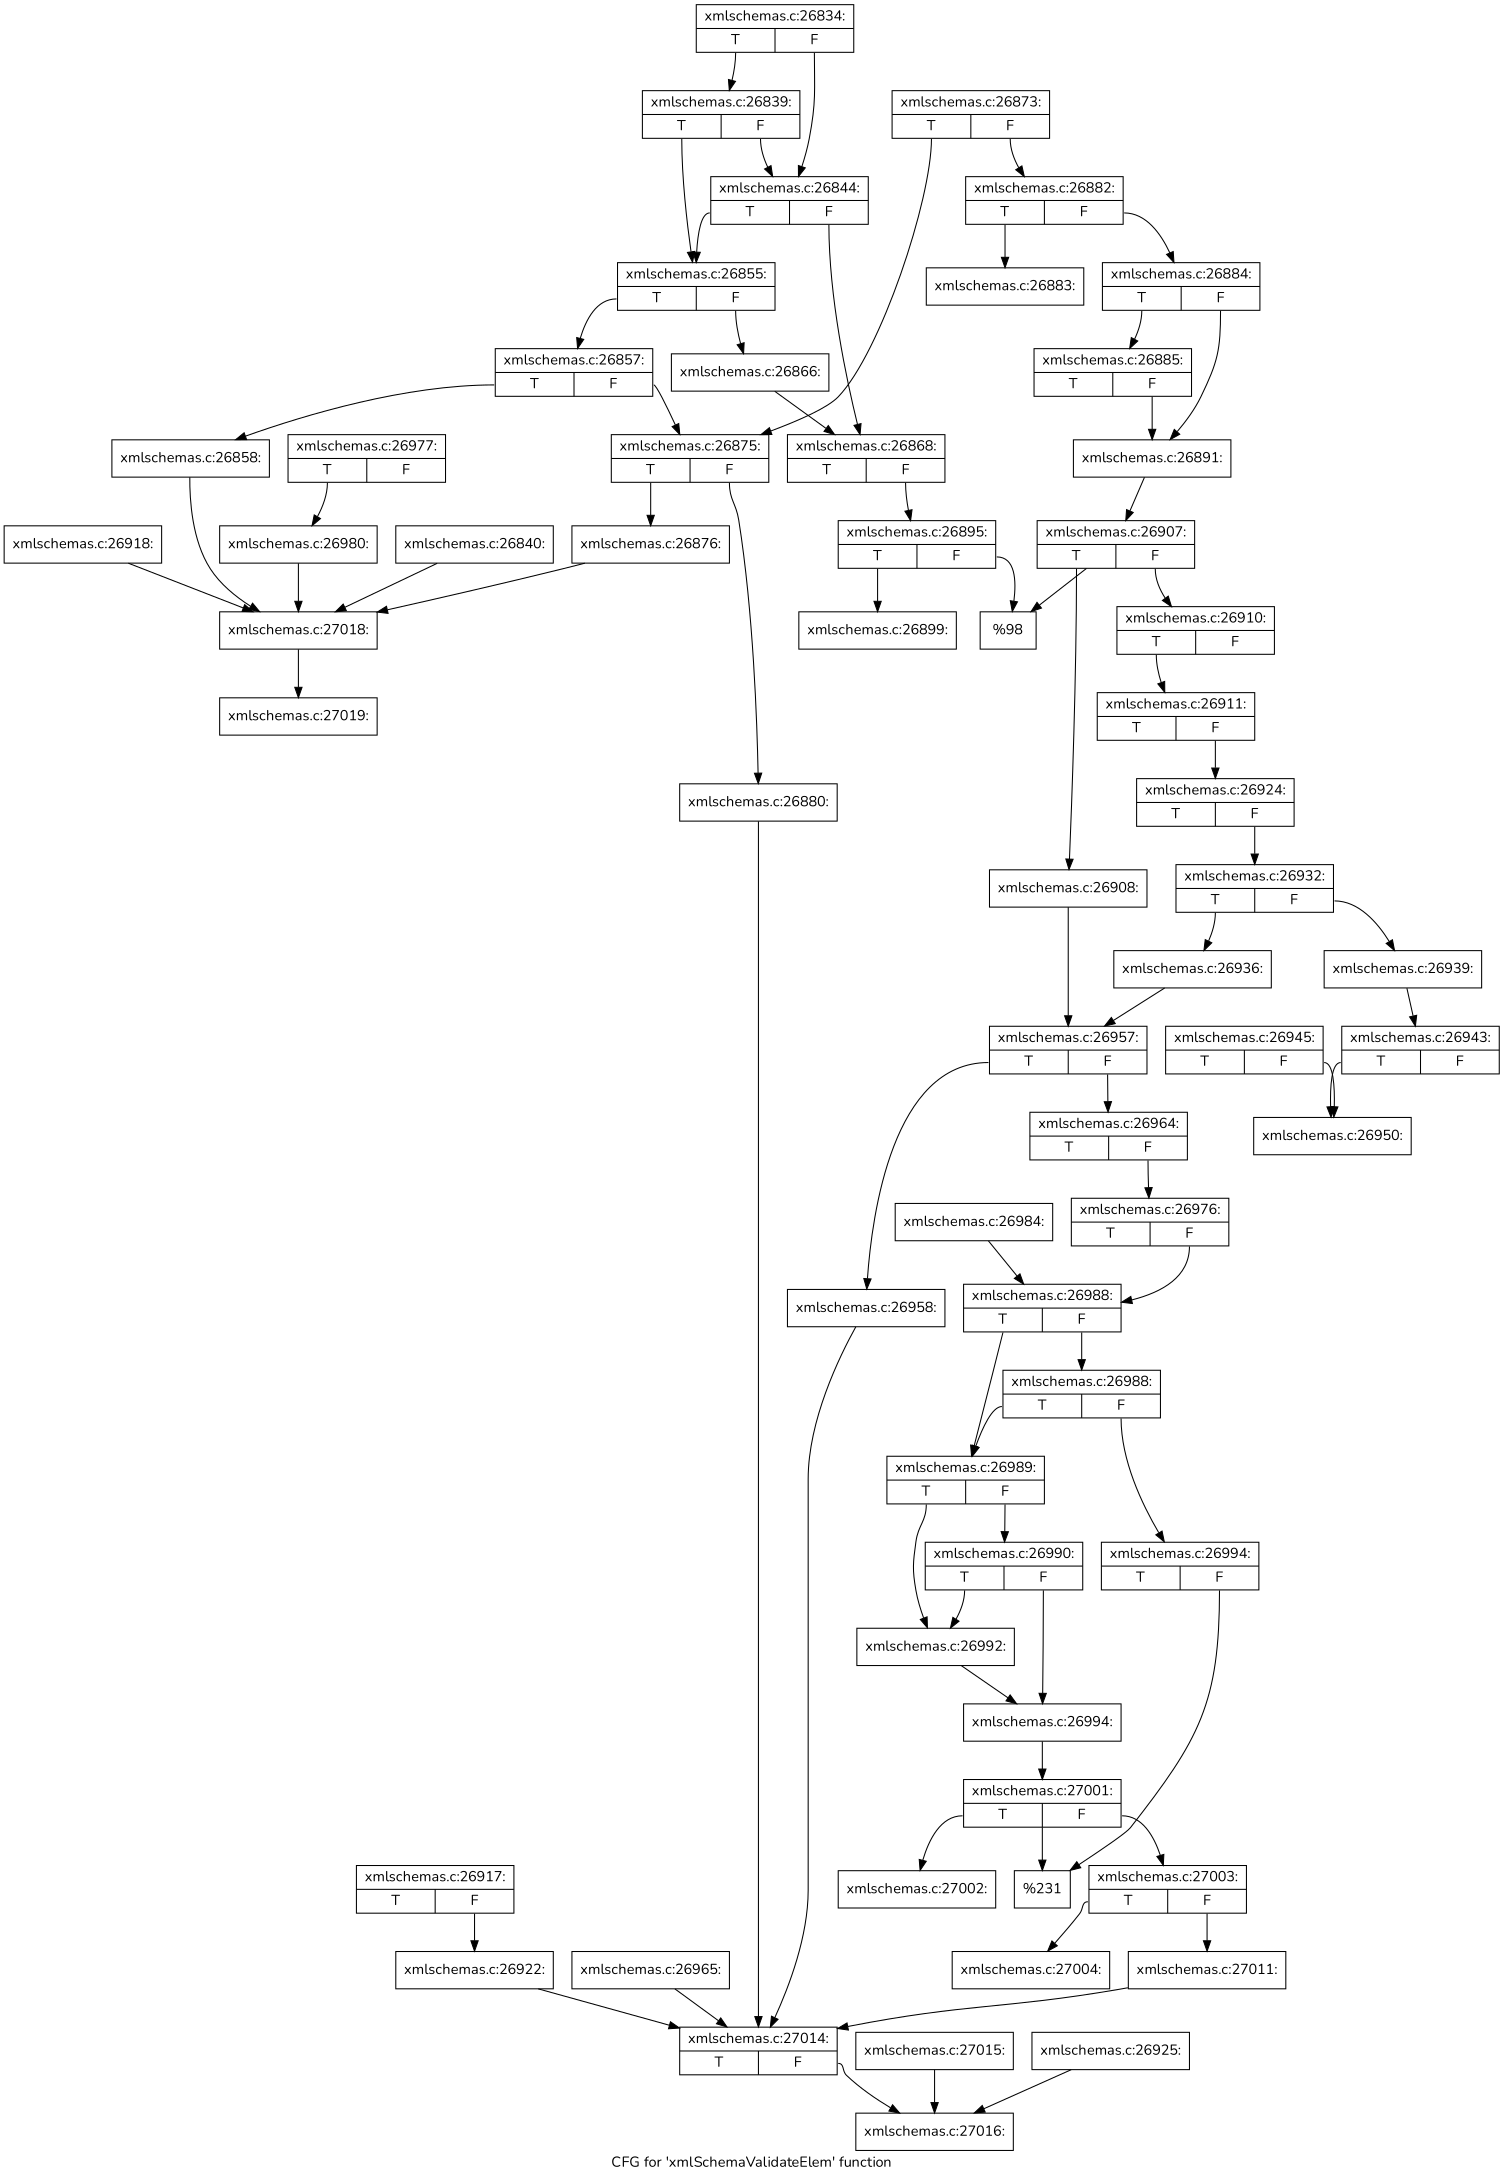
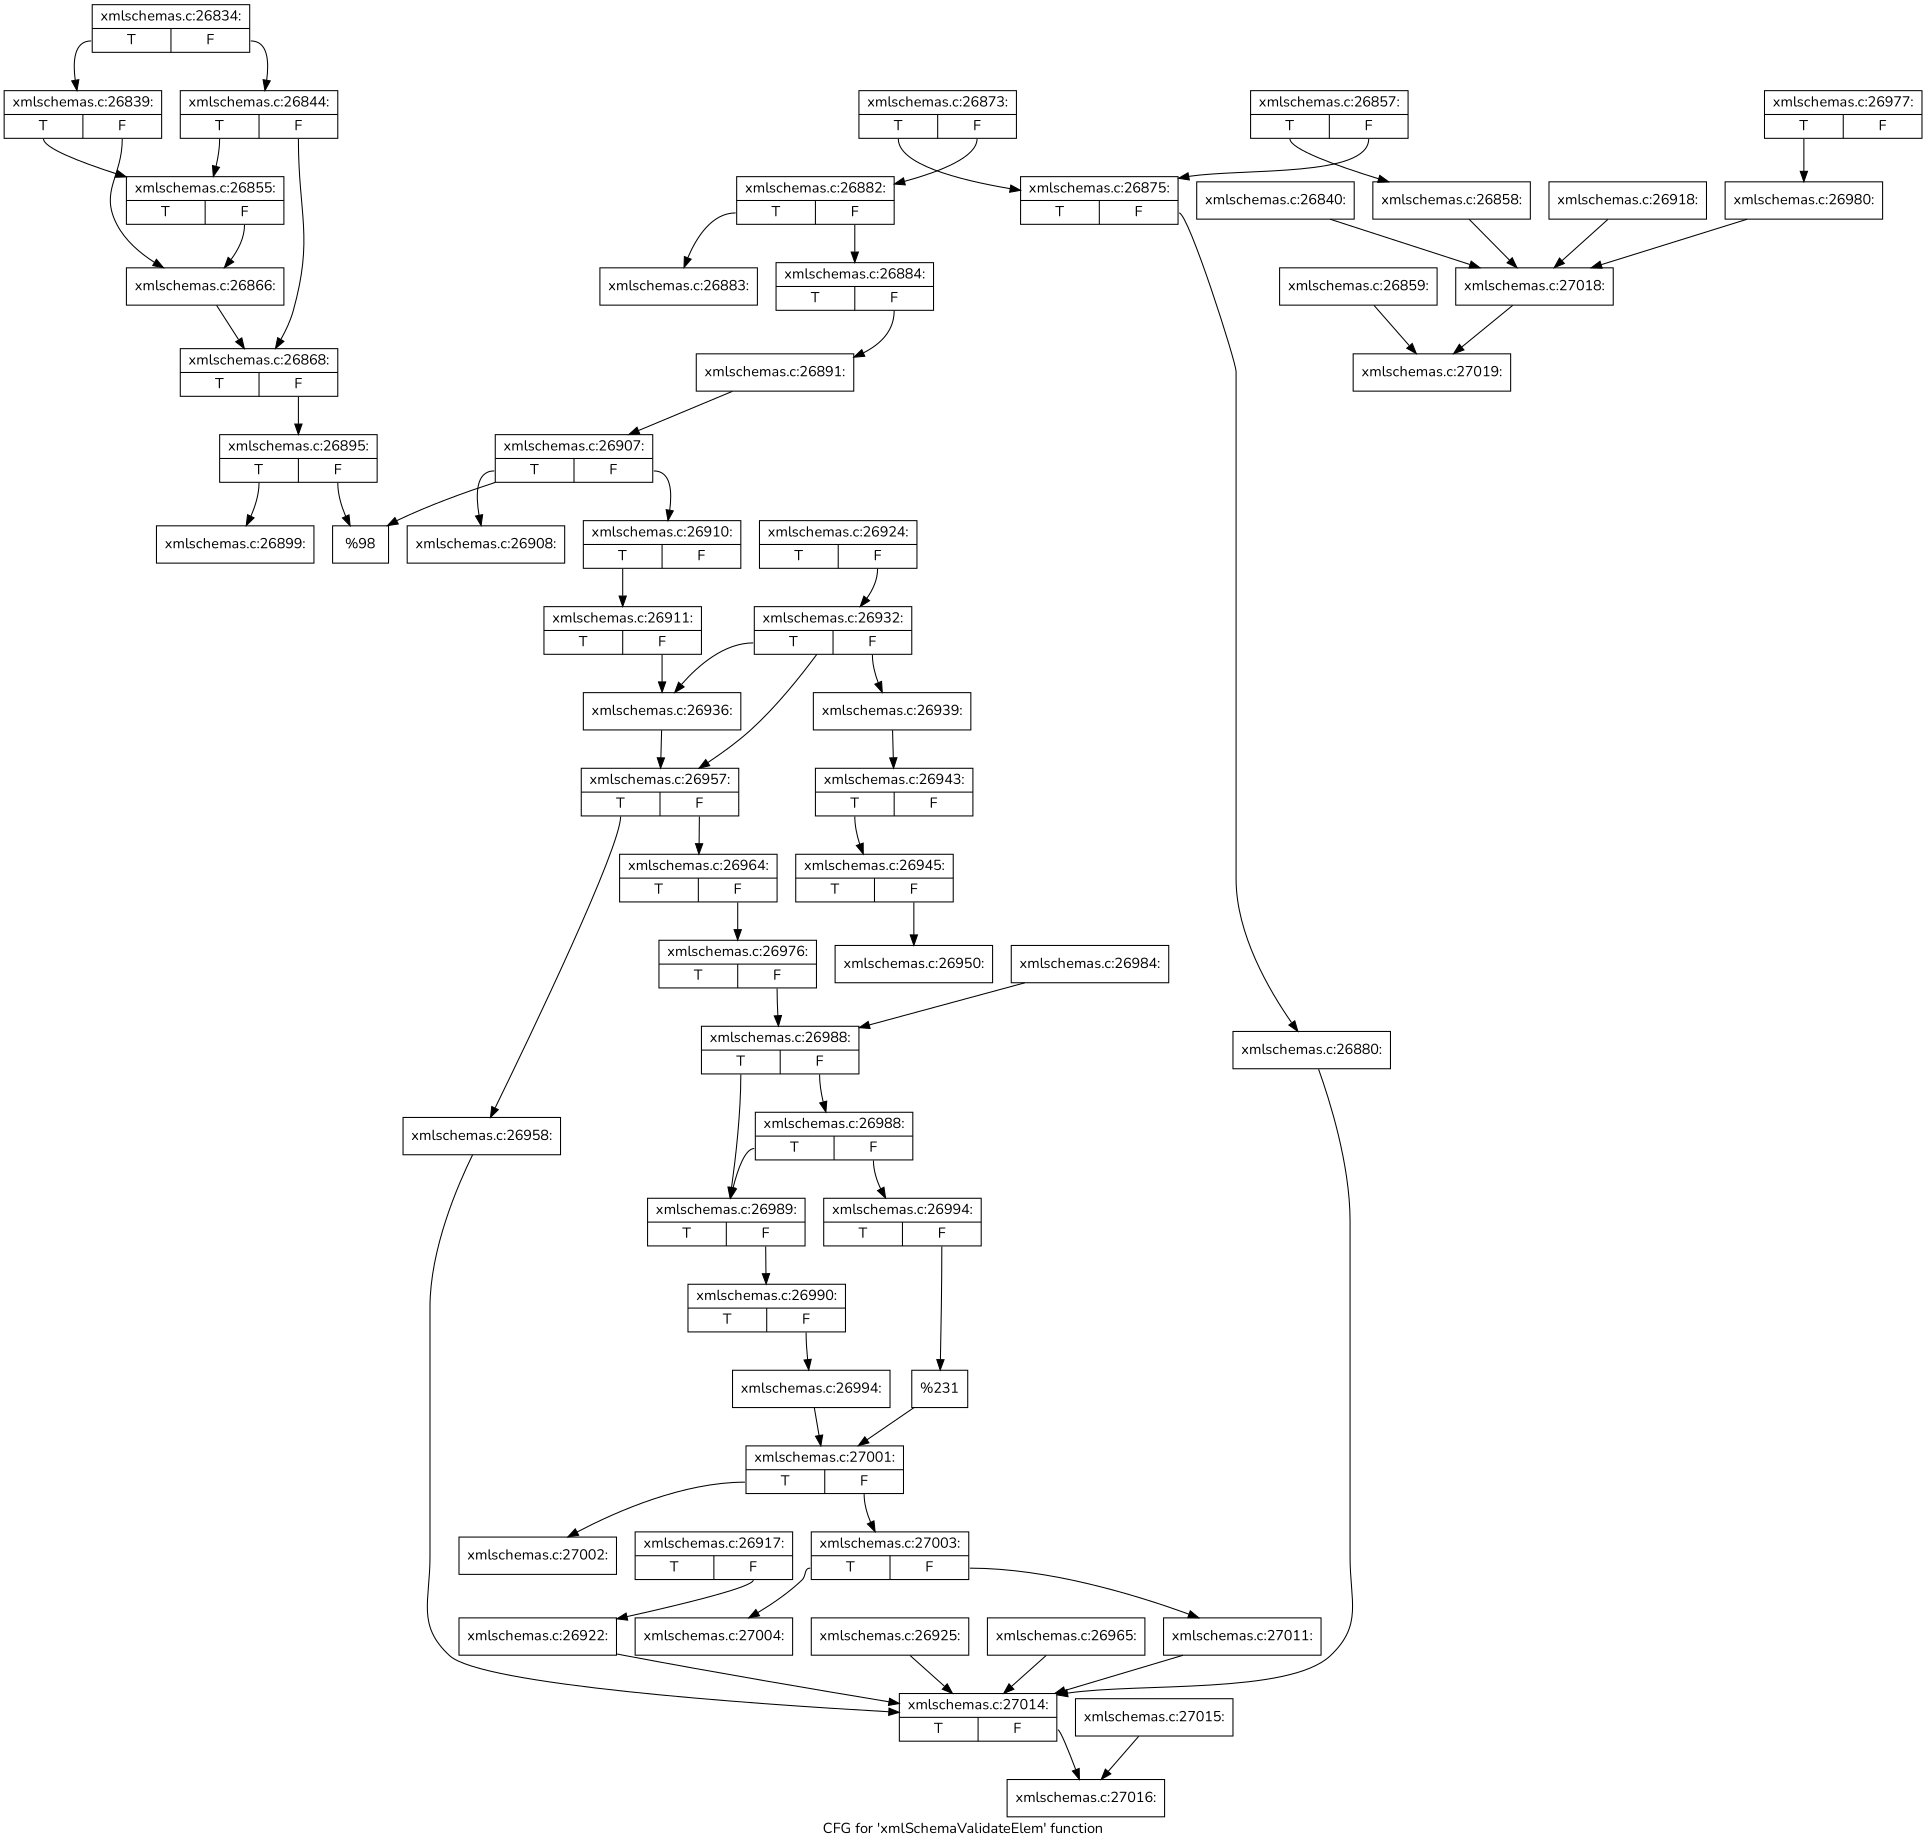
(763, 153) -> (111, 208)
none -> (1358, 286)
(592, 313) -> none
(1113, 372) -> none
(651, 544) -> none
(1215, 754) -> (662, 668)
(1068, 961) -> (767, 714)
(1331, 1083) -> (856, 830)
(936, 1647) -> none
(1042, 1844) -> (890, 1424)
(1027, 2089) -> (927, 1671)
